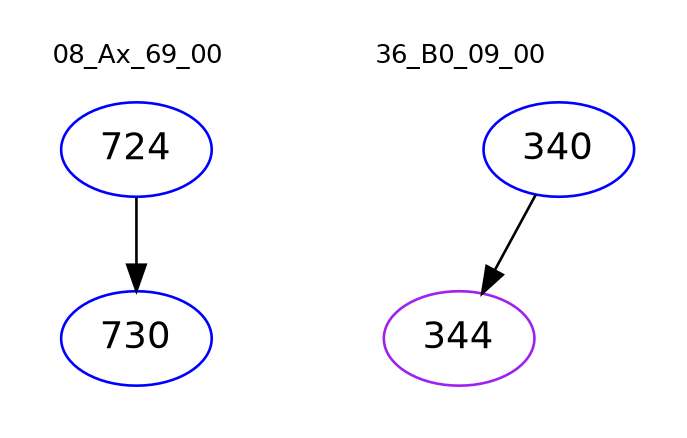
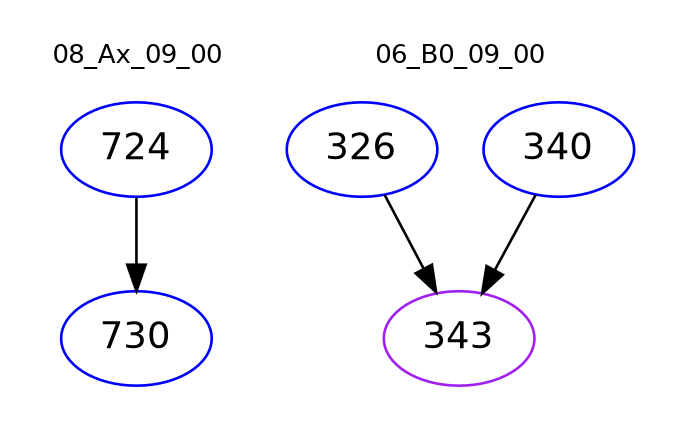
(138, 56) -> (138, 56)
(460, 56) -> (460, 56)
none -> (362, 150)
(459, 338) -> (459, 338)
